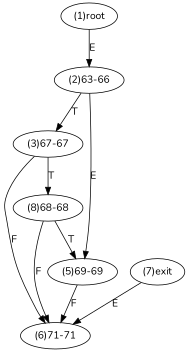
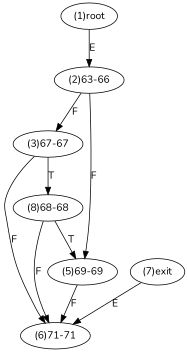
(75, 112) -> (75, 112)
(94, 176) -> (94, 176)
